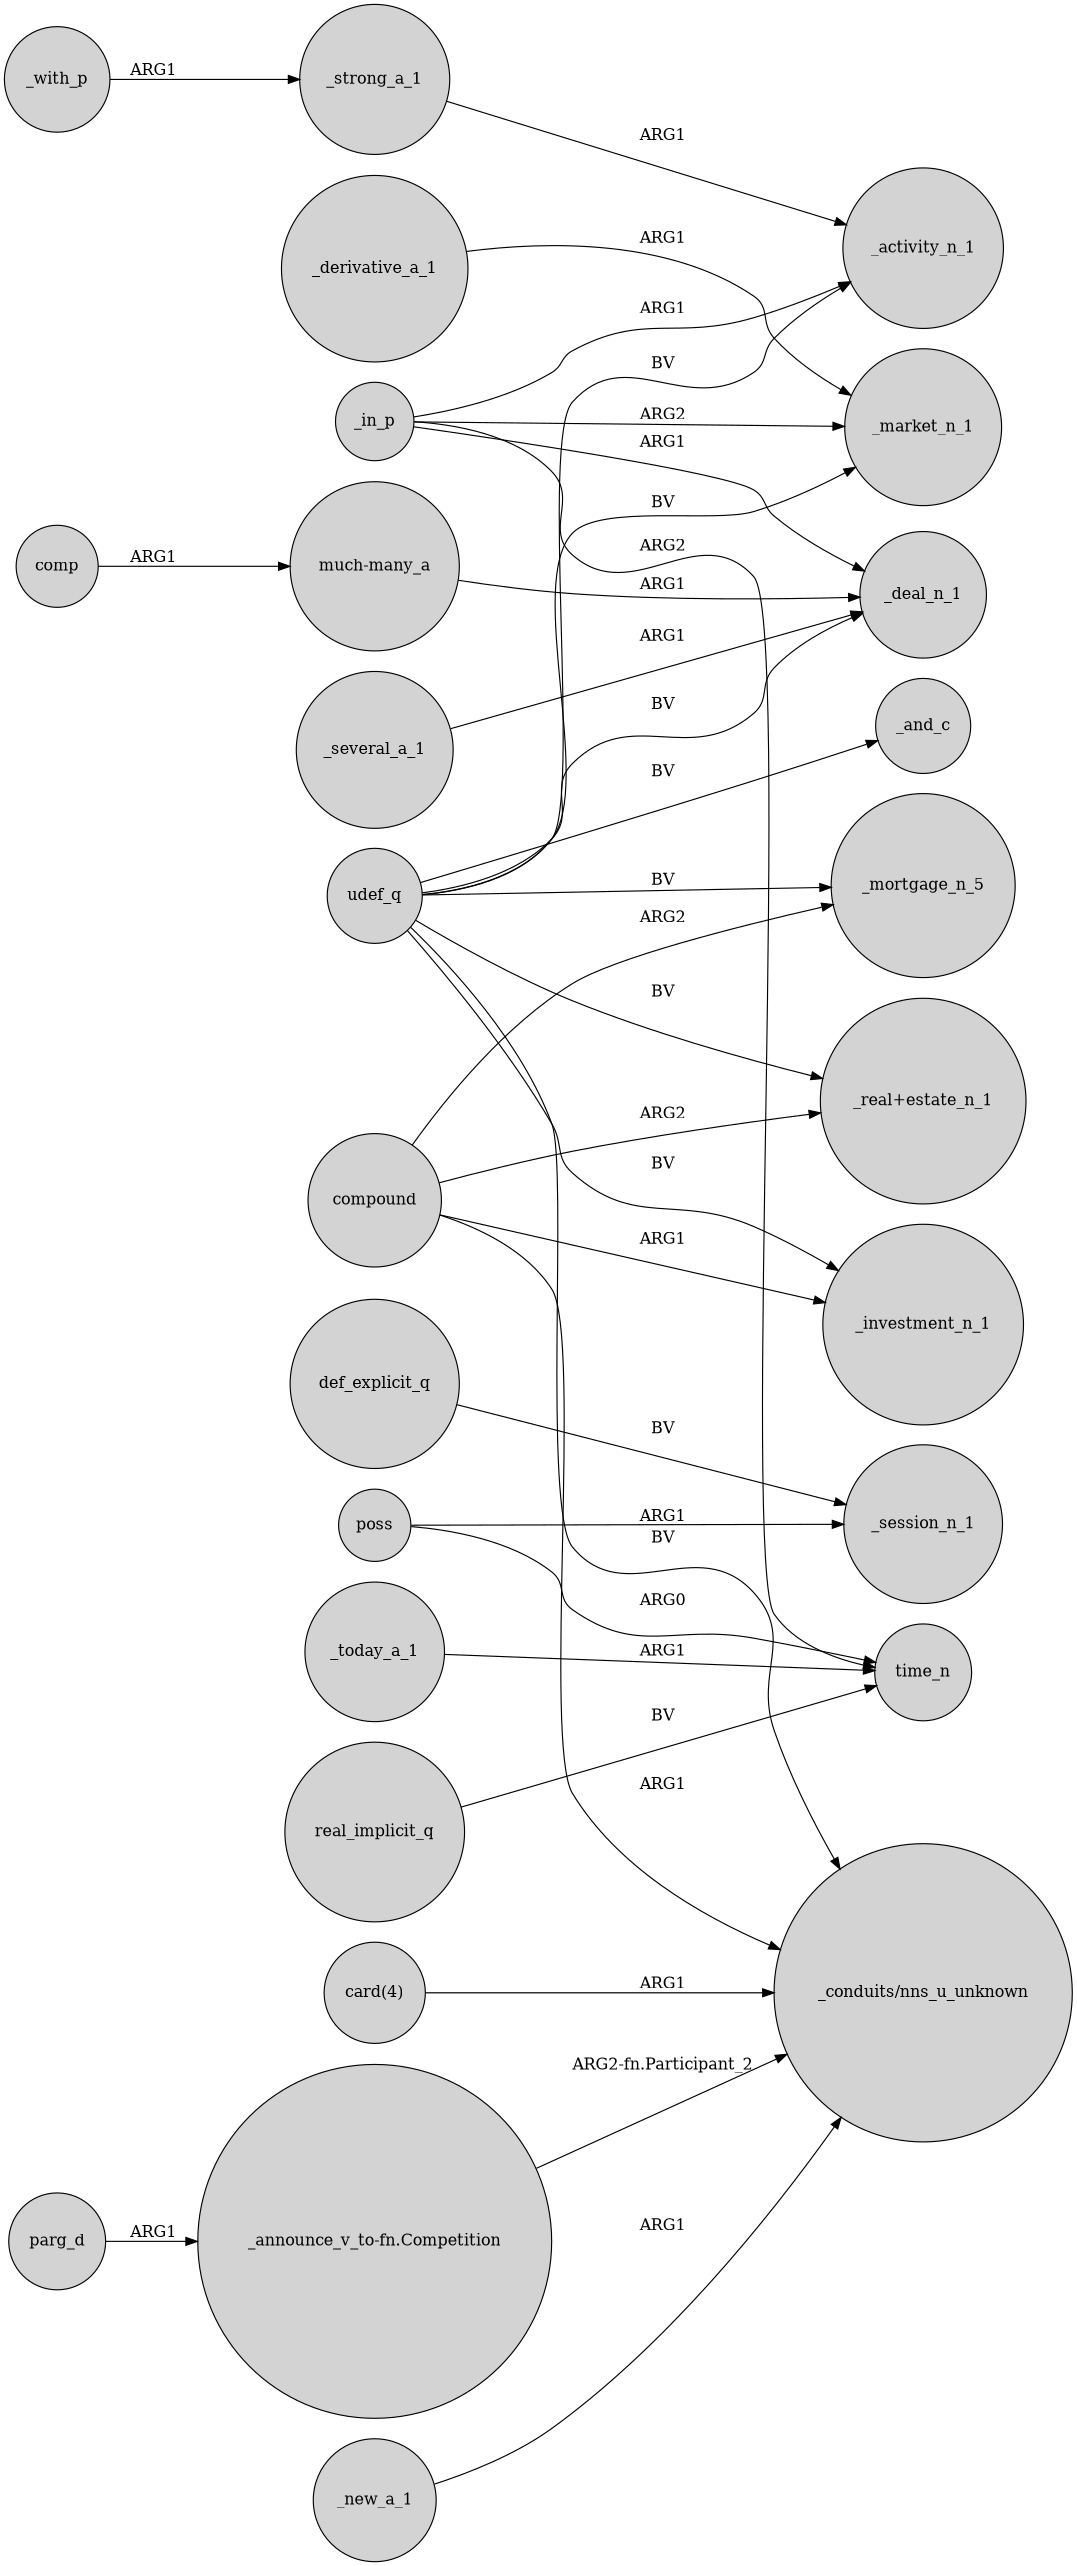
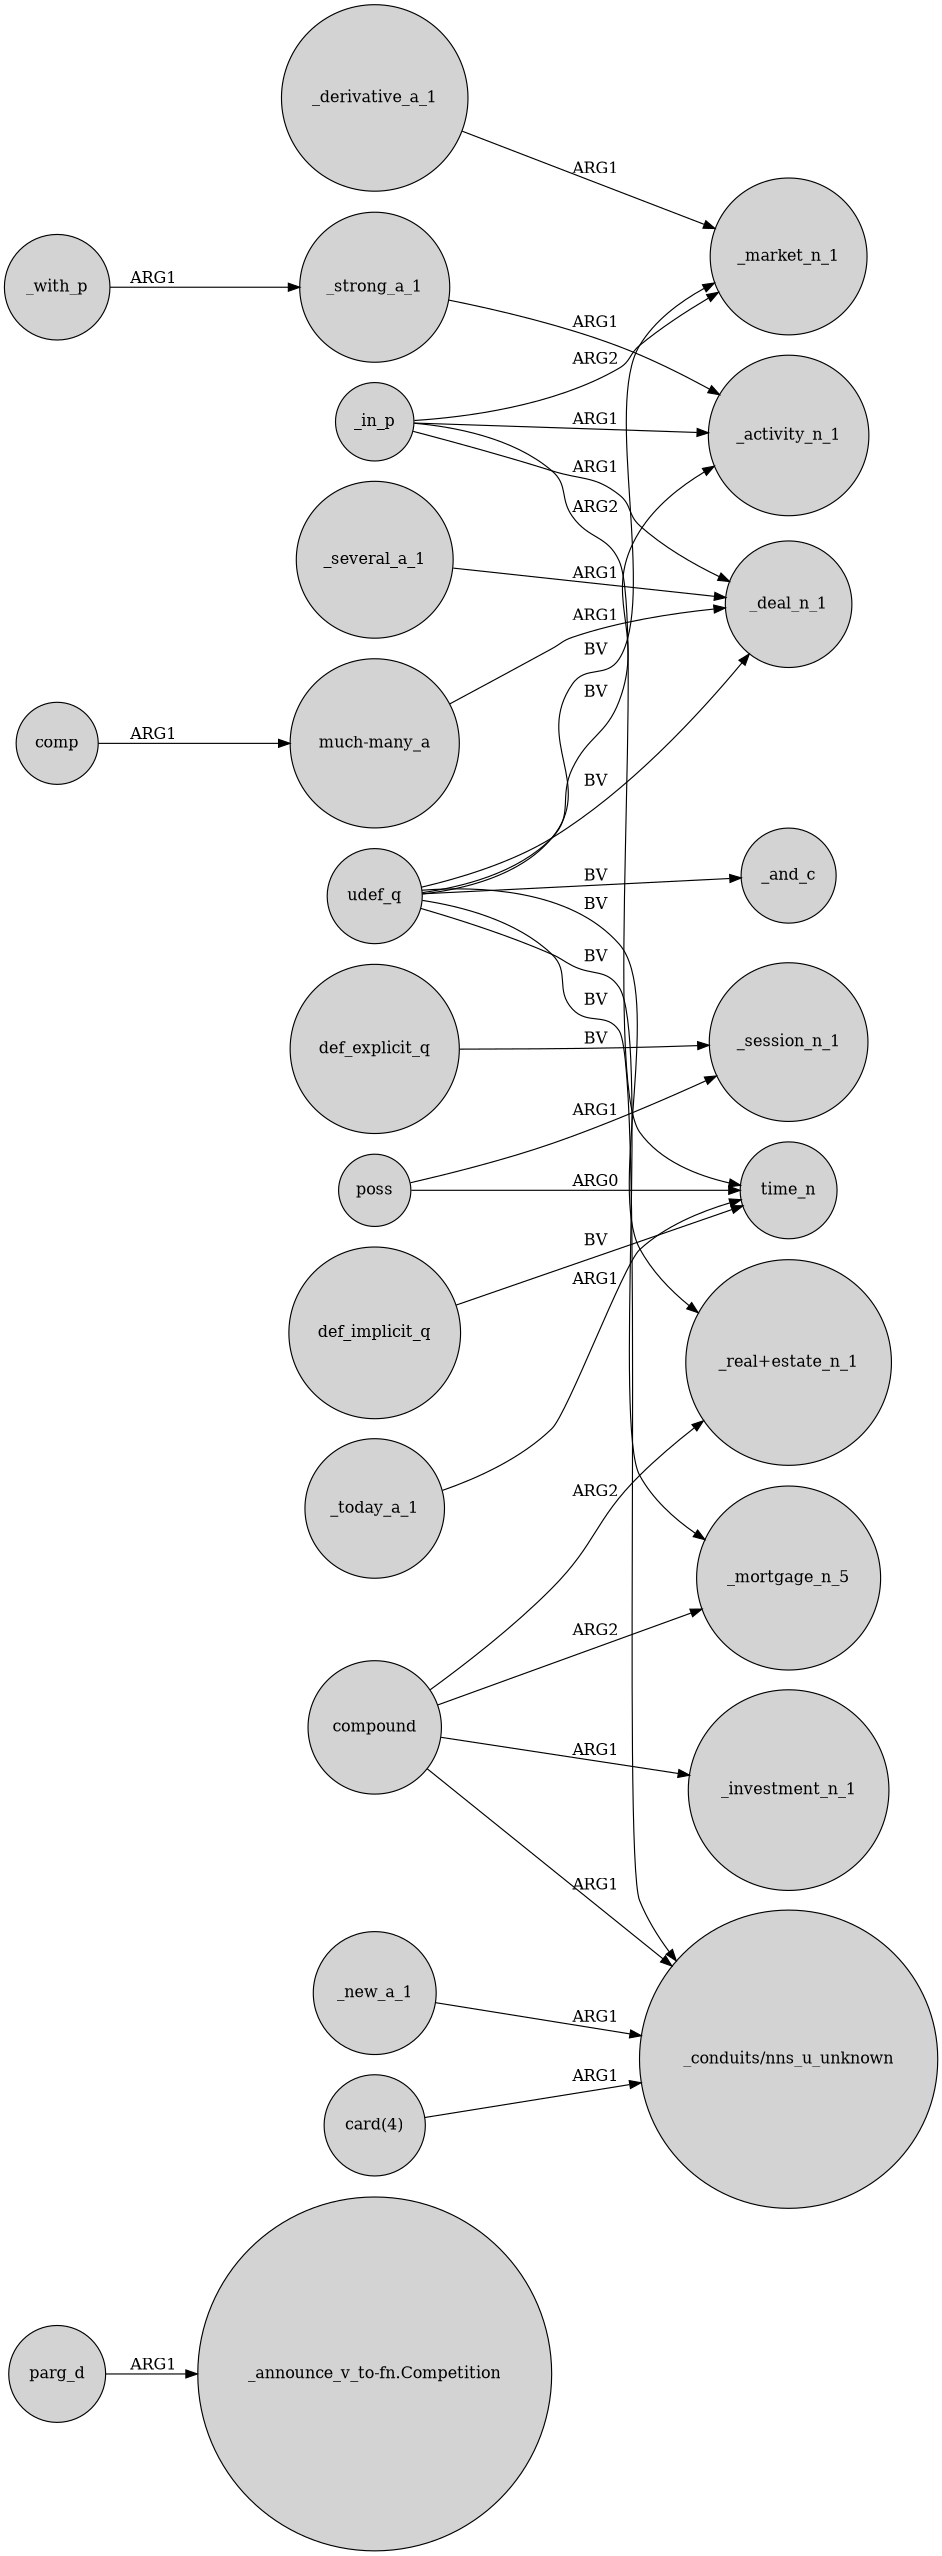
(566, 1166) -> none
(375, 1832) -> (375, 1333)
(656, 2114) -> none
